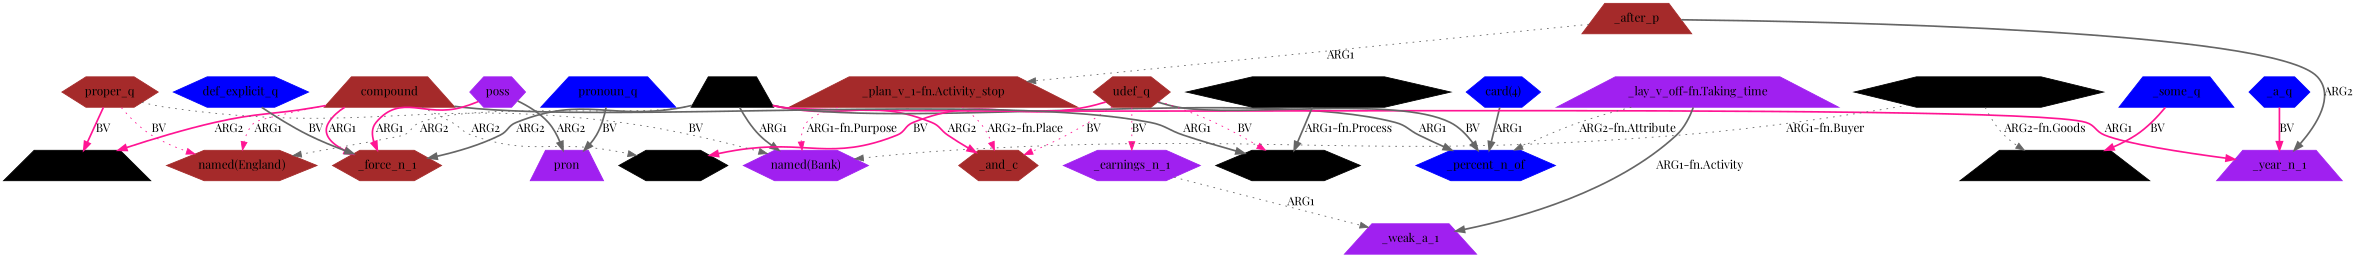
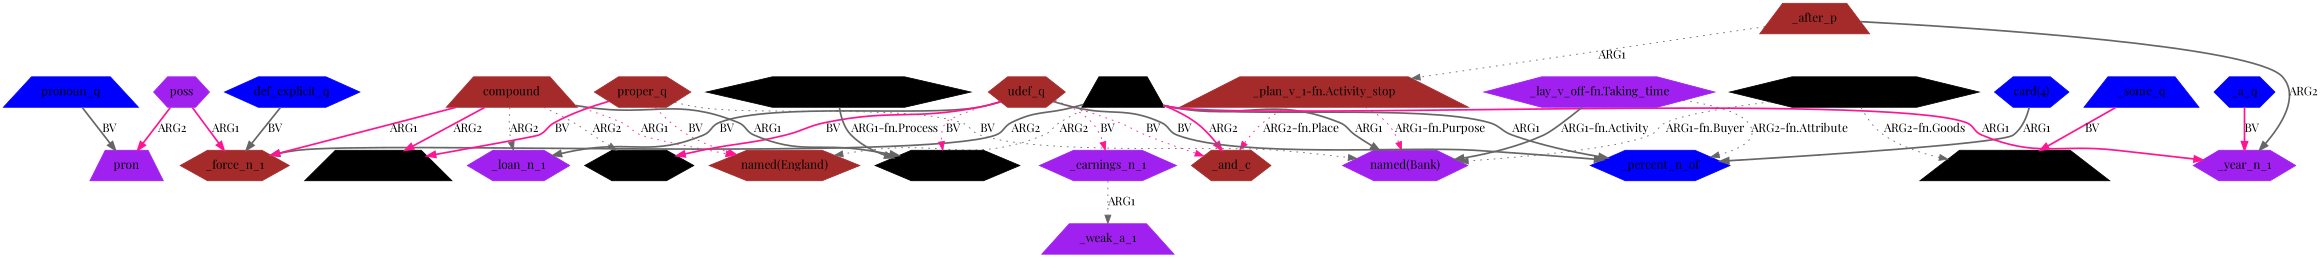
(1698, 92) -> (1599, 92)
(546, 120) -> (157, 125)
none -> (518, 166)
(2279, 166) -> (2245, 166)
(1592, 189) -> (1521, 144)
